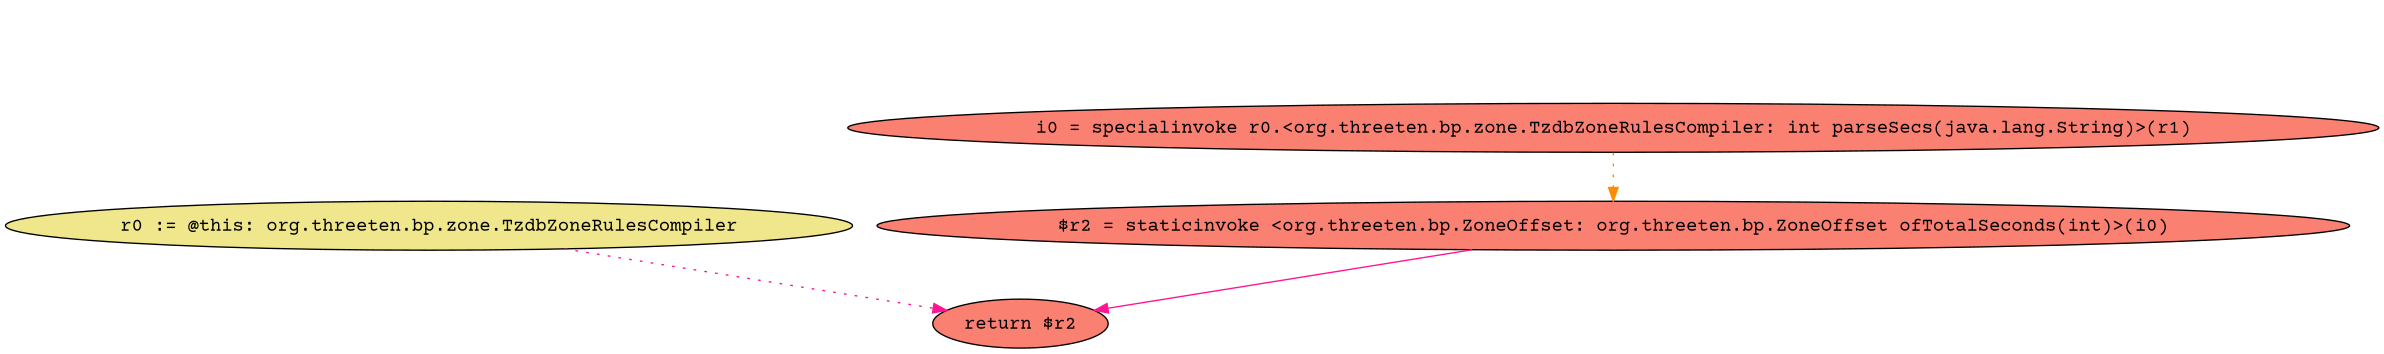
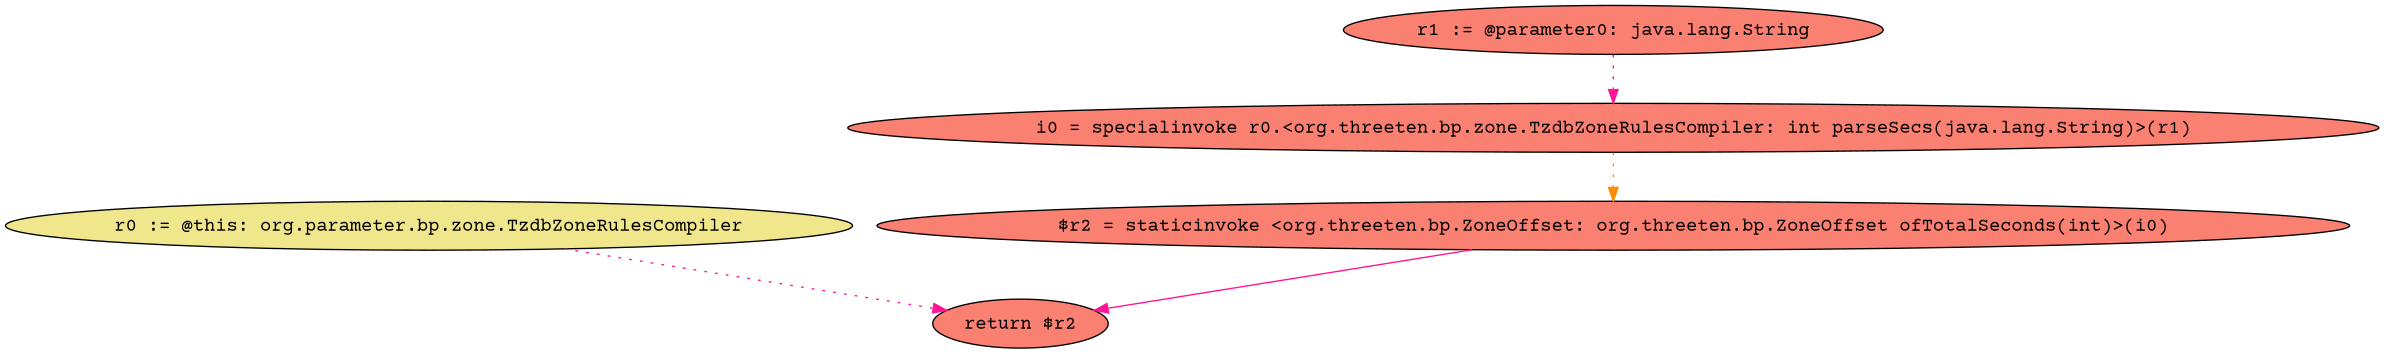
none -> (1613, 30)
(429, 226) -> (429, 226)
